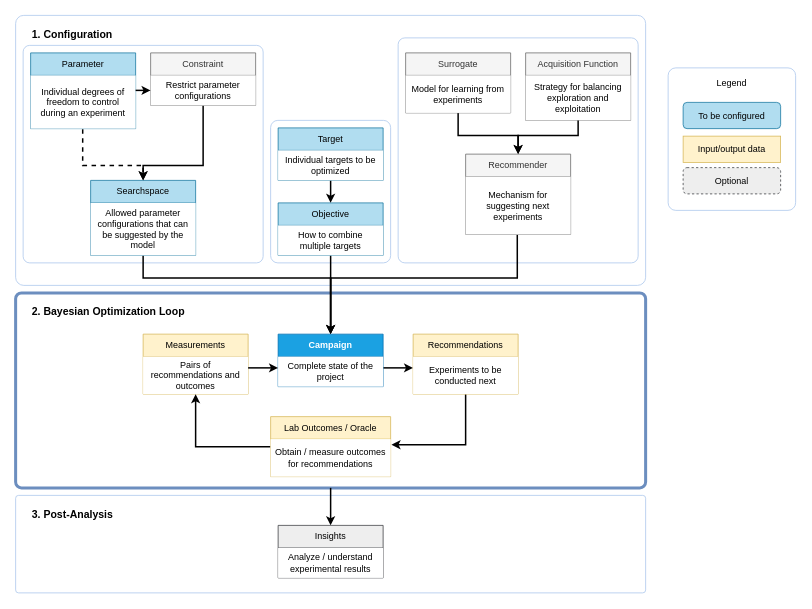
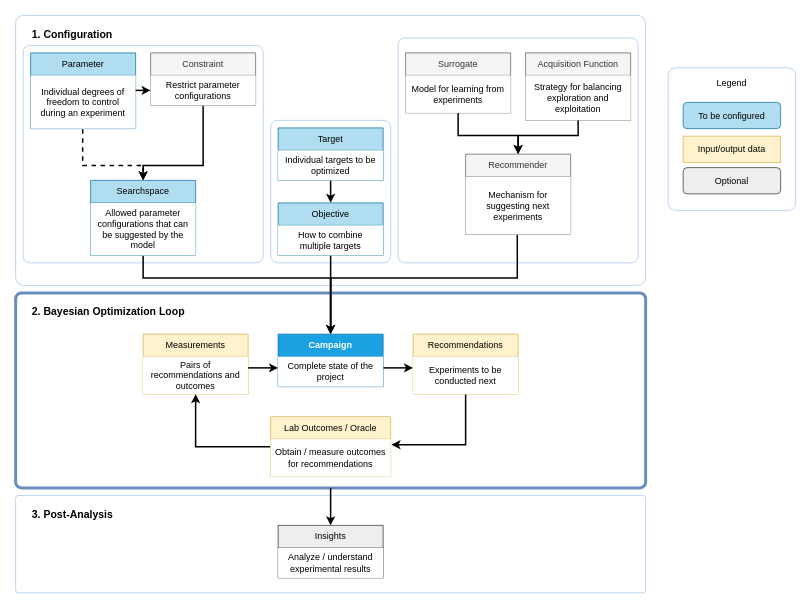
(732, 181) -> (732, 181)
